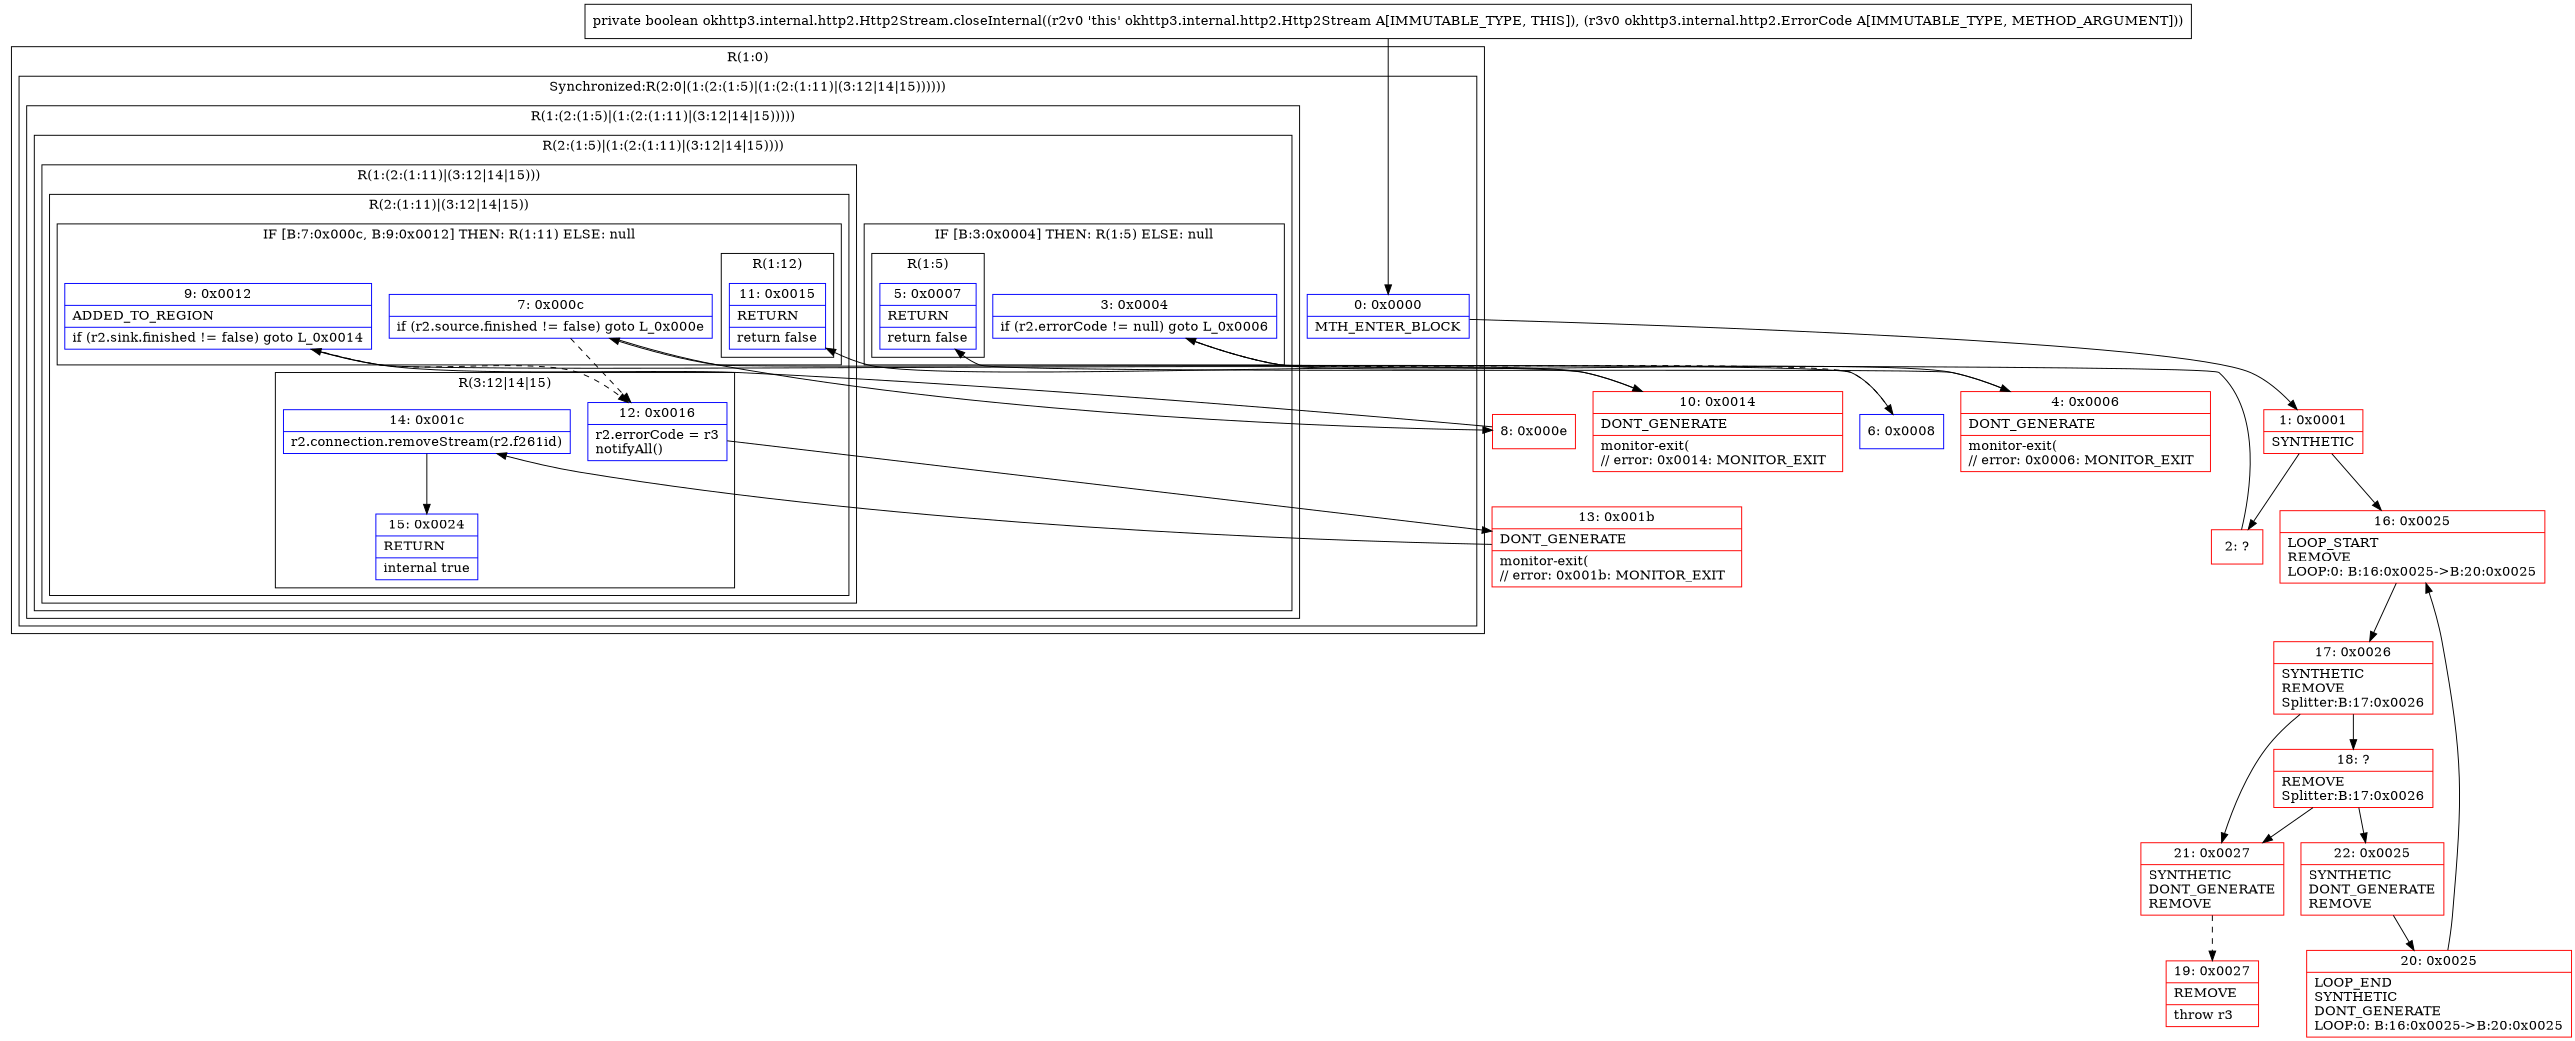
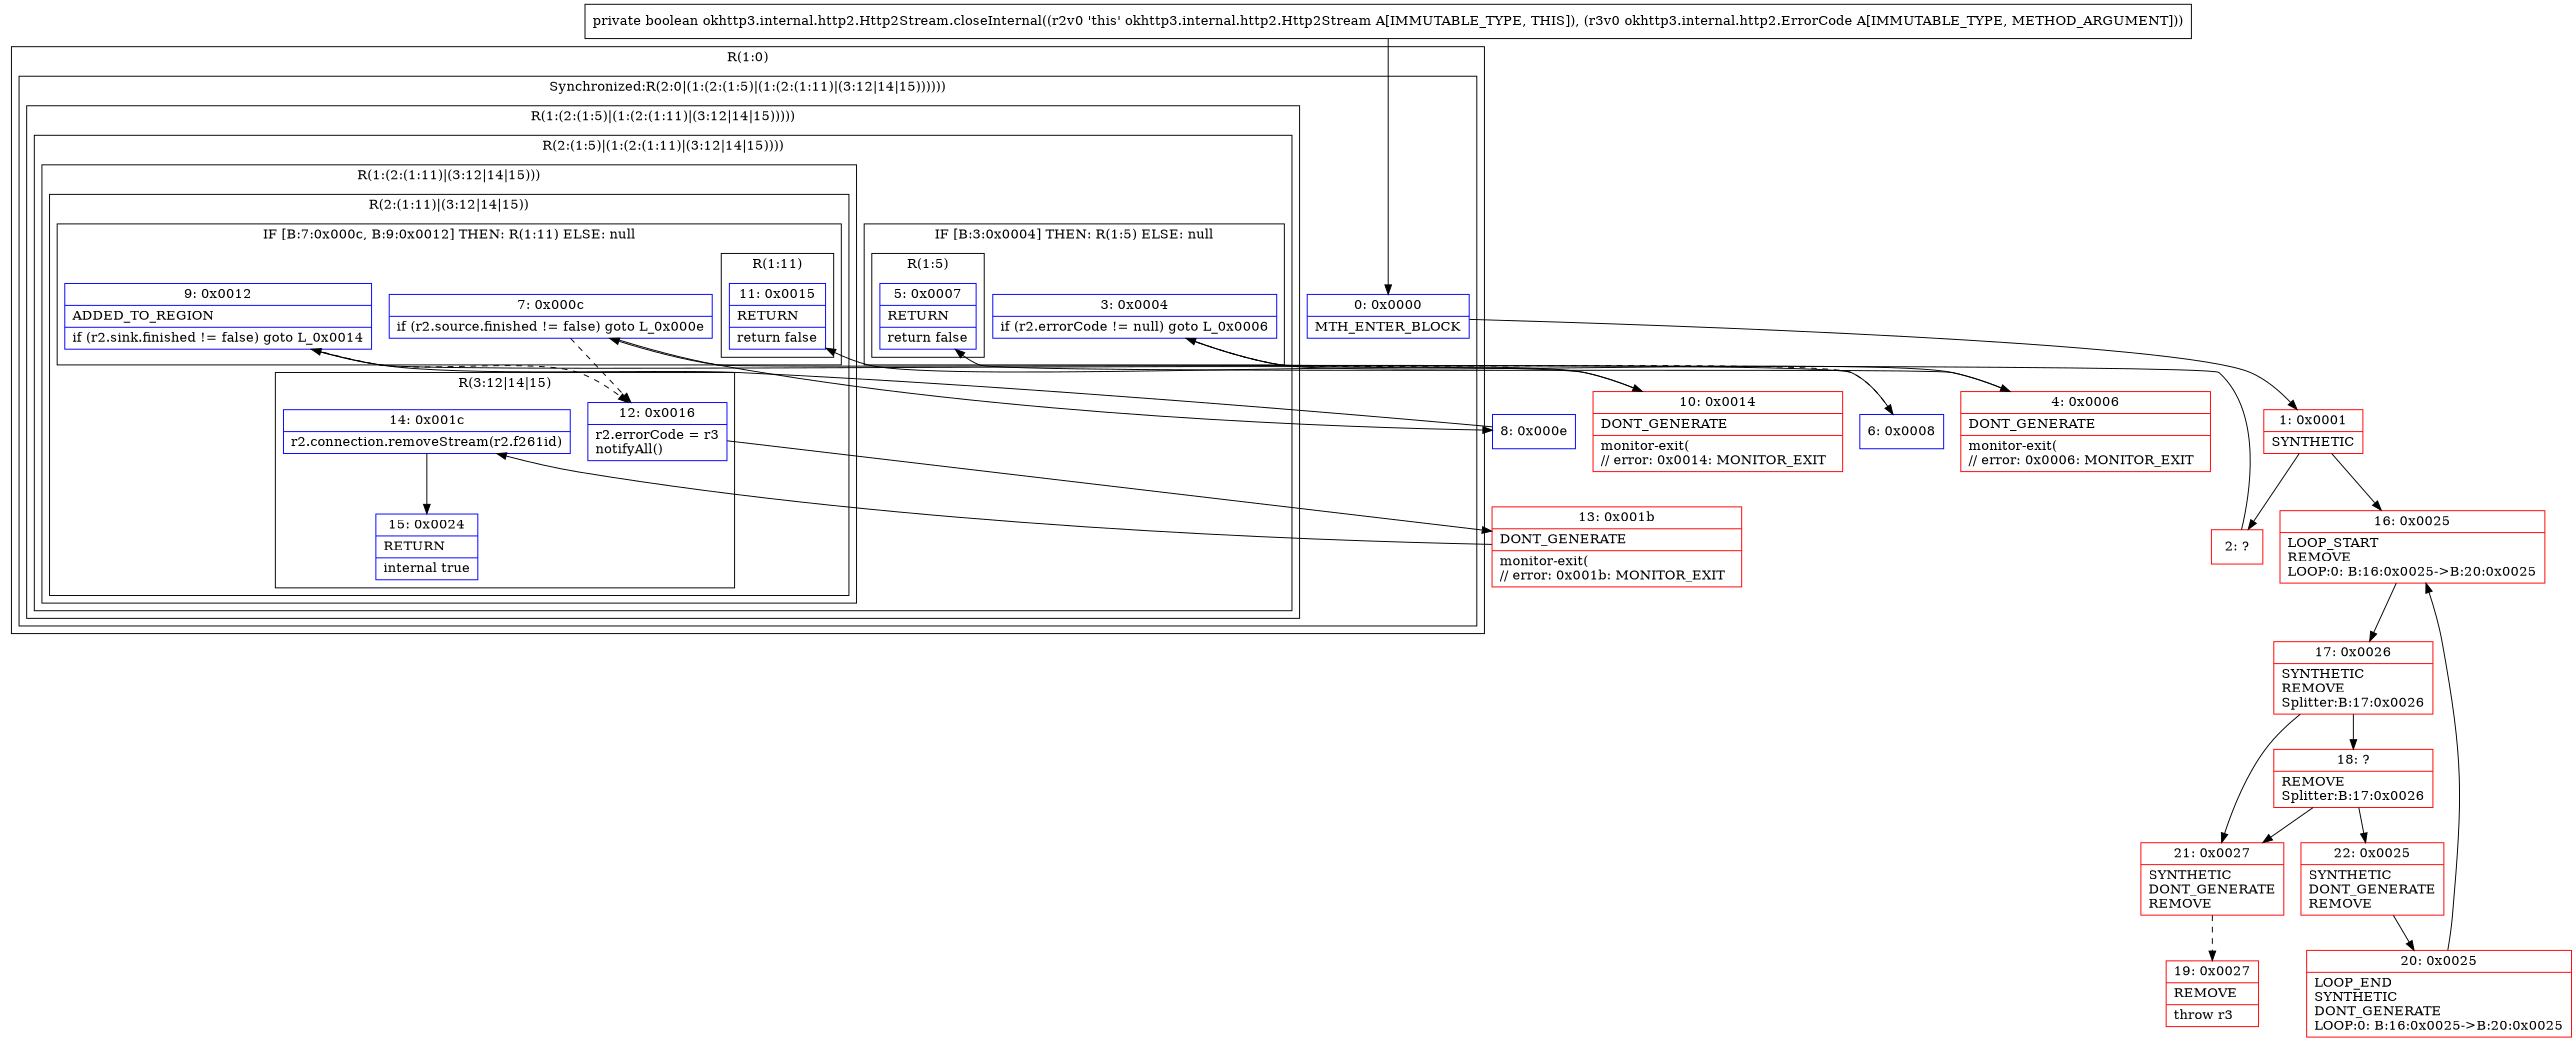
(777, 264) -> (777, 264)
(1534, 432) -> (1534, 432)
